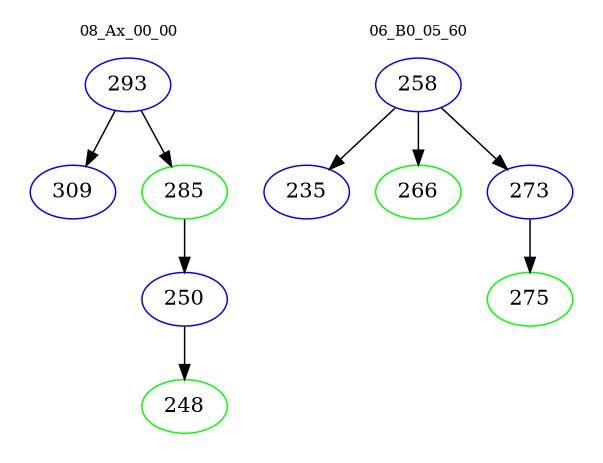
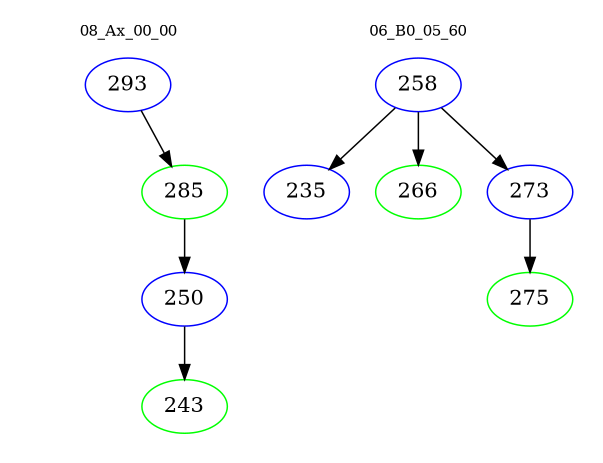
(73, 192) -> none
(185, 406) -> (185, 406)
